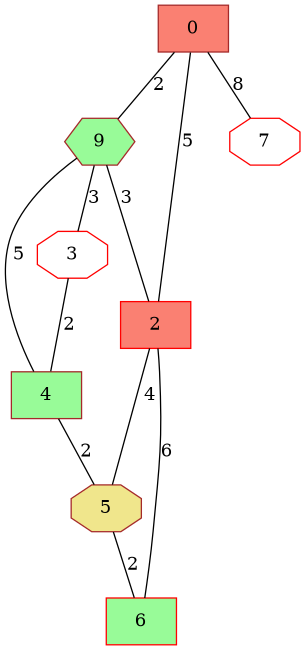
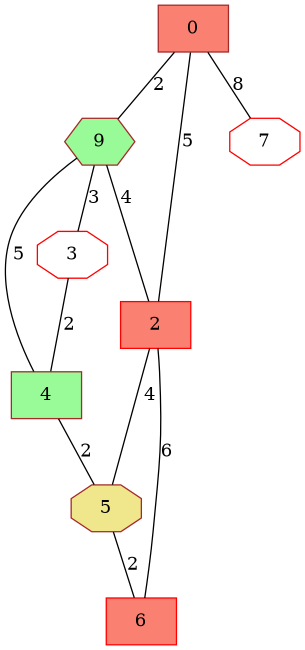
(127, 198) -> (127, 198)
(141, 621) -> (141, 621)
